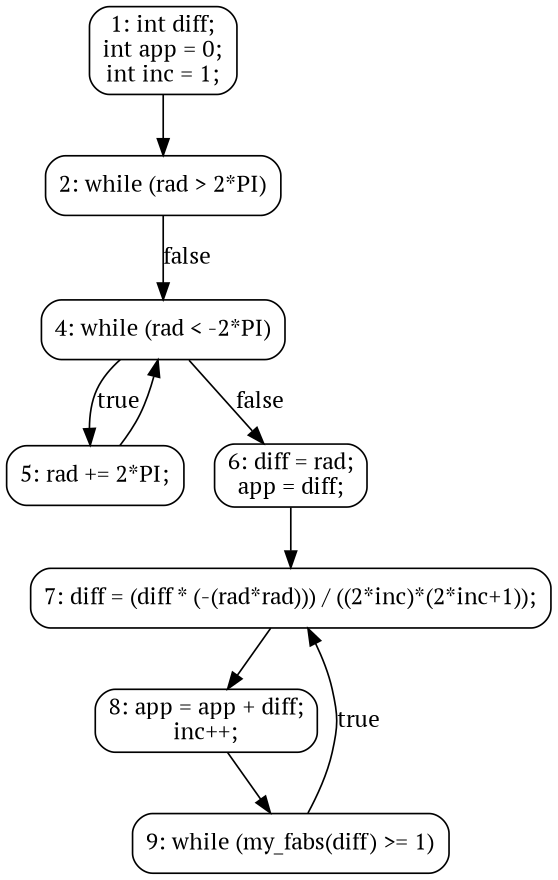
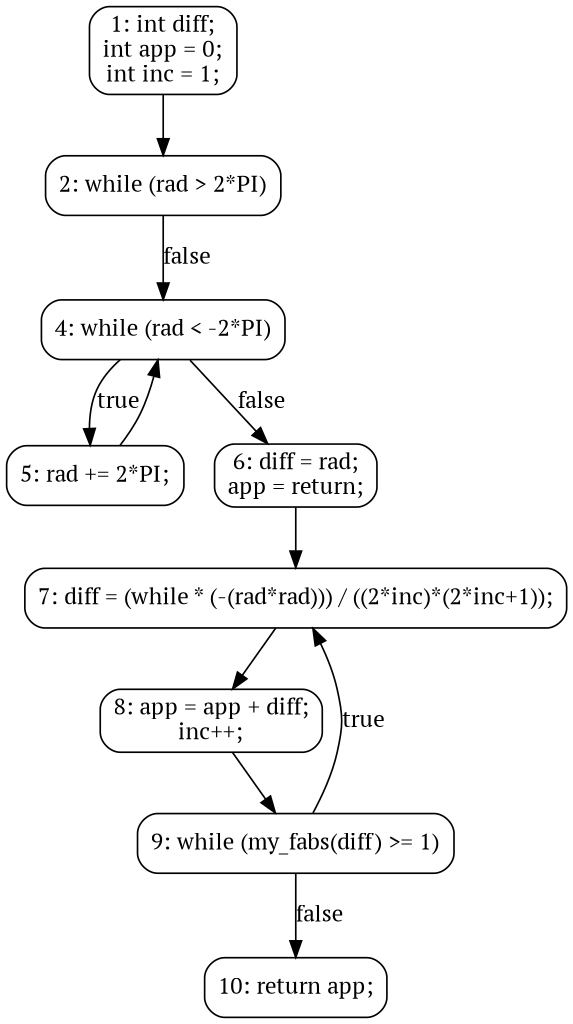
(291, 476) -> (296, 476)
(291, 598) -> (296, 598)
none -> (296, 988)
